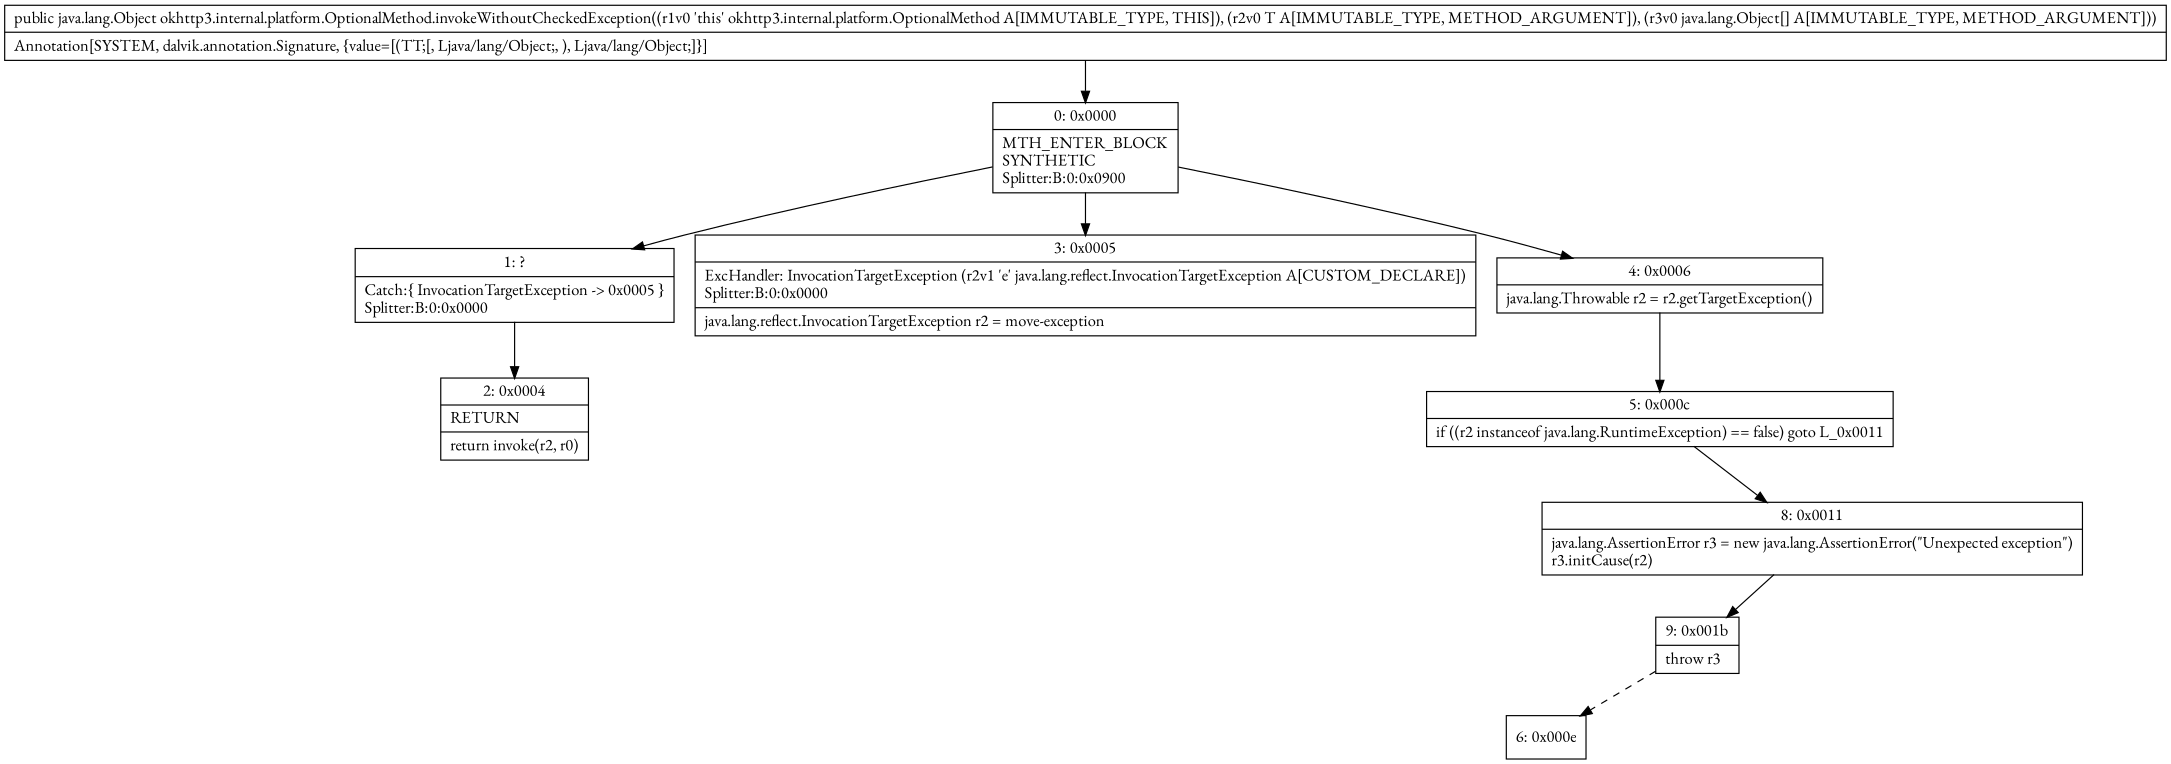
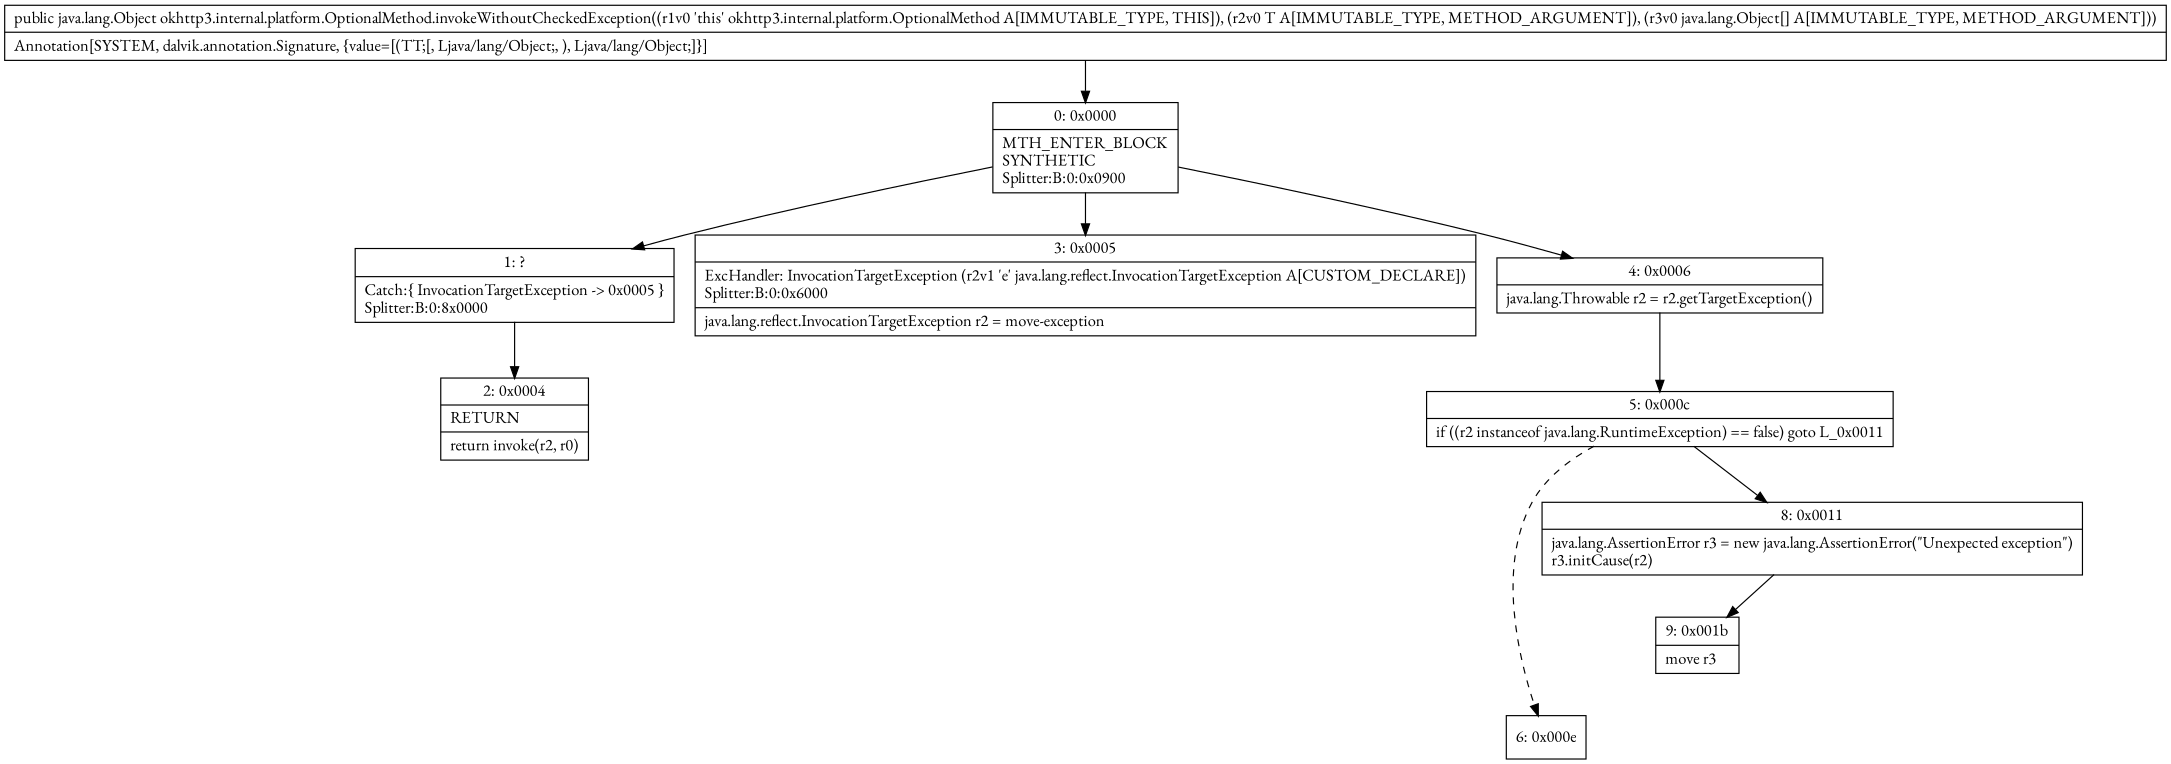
(767, 293) -> (767, 293)
(427, 308) -> (427, 308)
(1693, 659) -> (1691, 659)
(1623, 691) -> (1515, 561)
